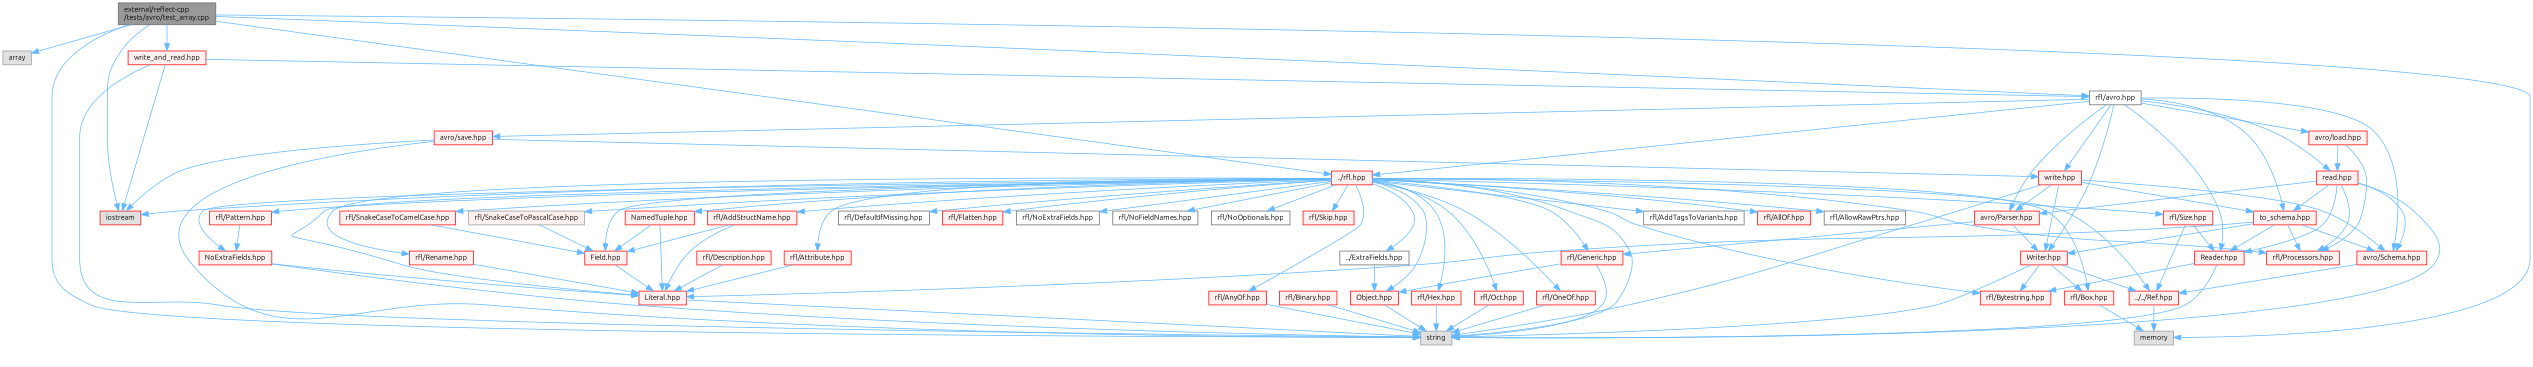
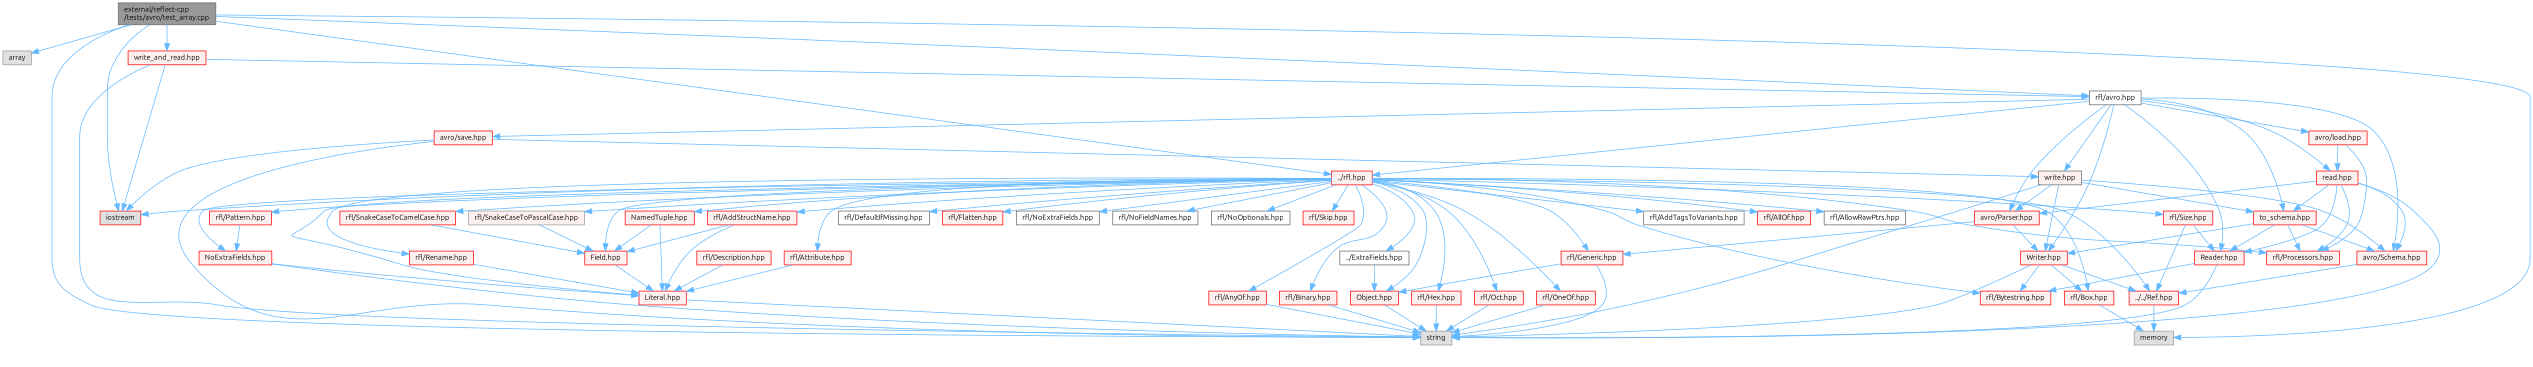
(2060, 178) -> (2060, 178)
(1612, 229) -> (1366, 238)
(1474, 259) -> none
